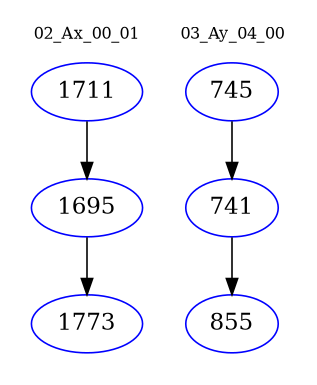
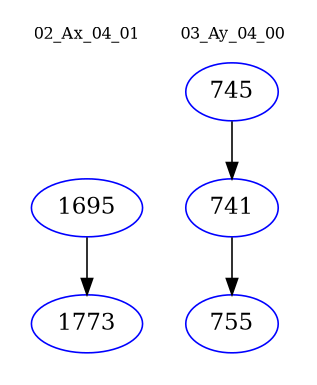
(87, 35) -> (87, 35)
(87, 92) -> none
(232, 324) -> (232, 324)
